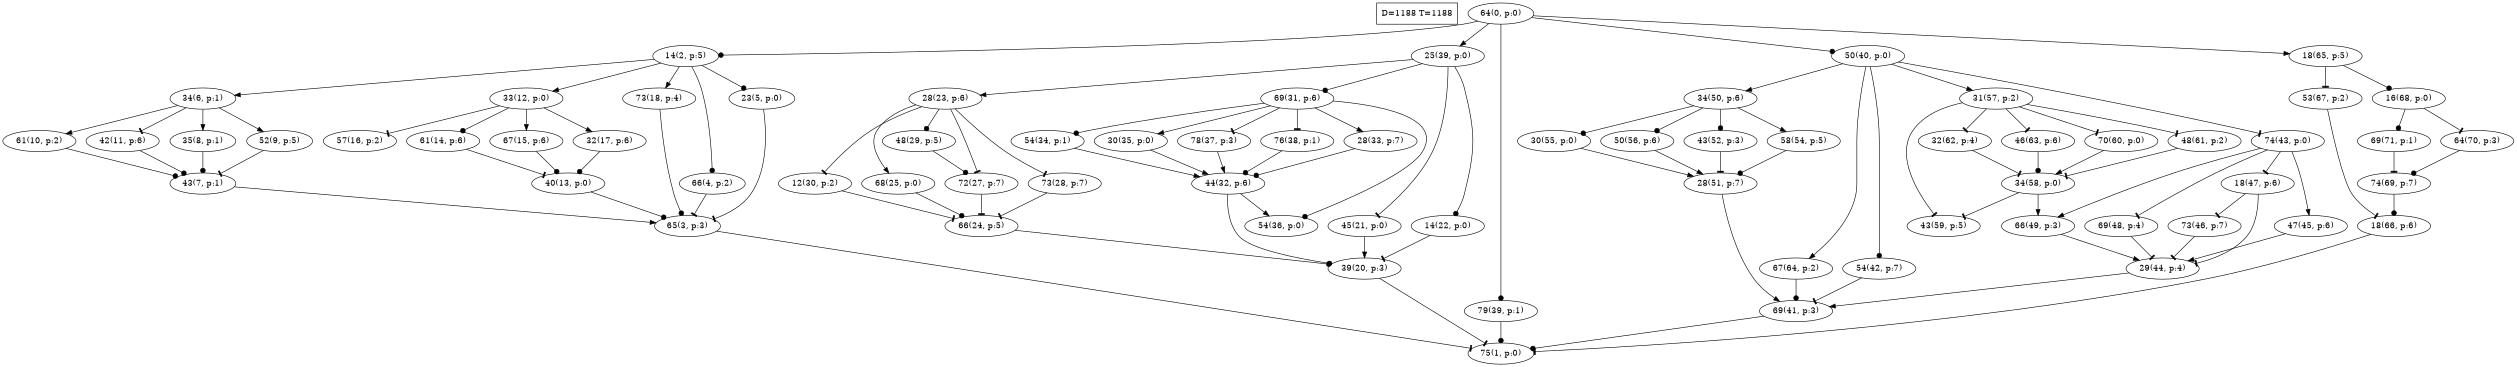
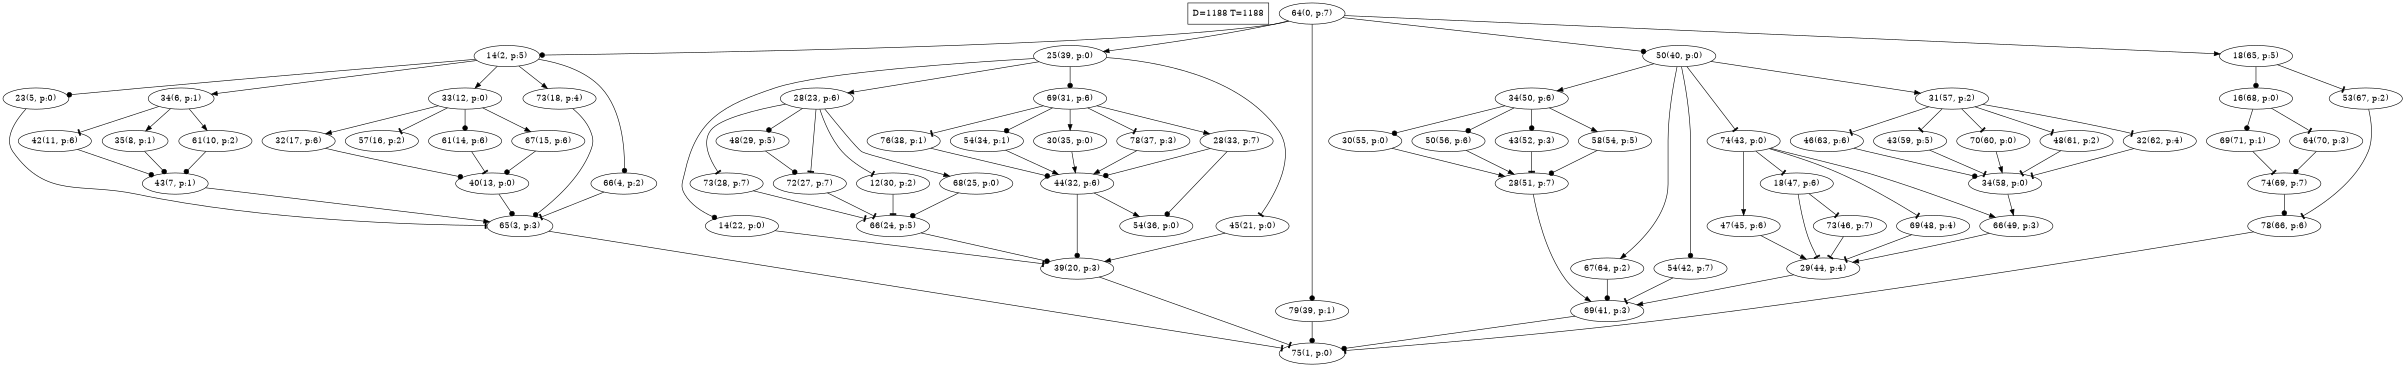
(1501, 14) -> (1312, 14)
(280, 141) -> none
(1418, 156) -> (1198, 182)
(1992, 204) -> (1956, 162)
(2394, 226) -> (2284, 226)
